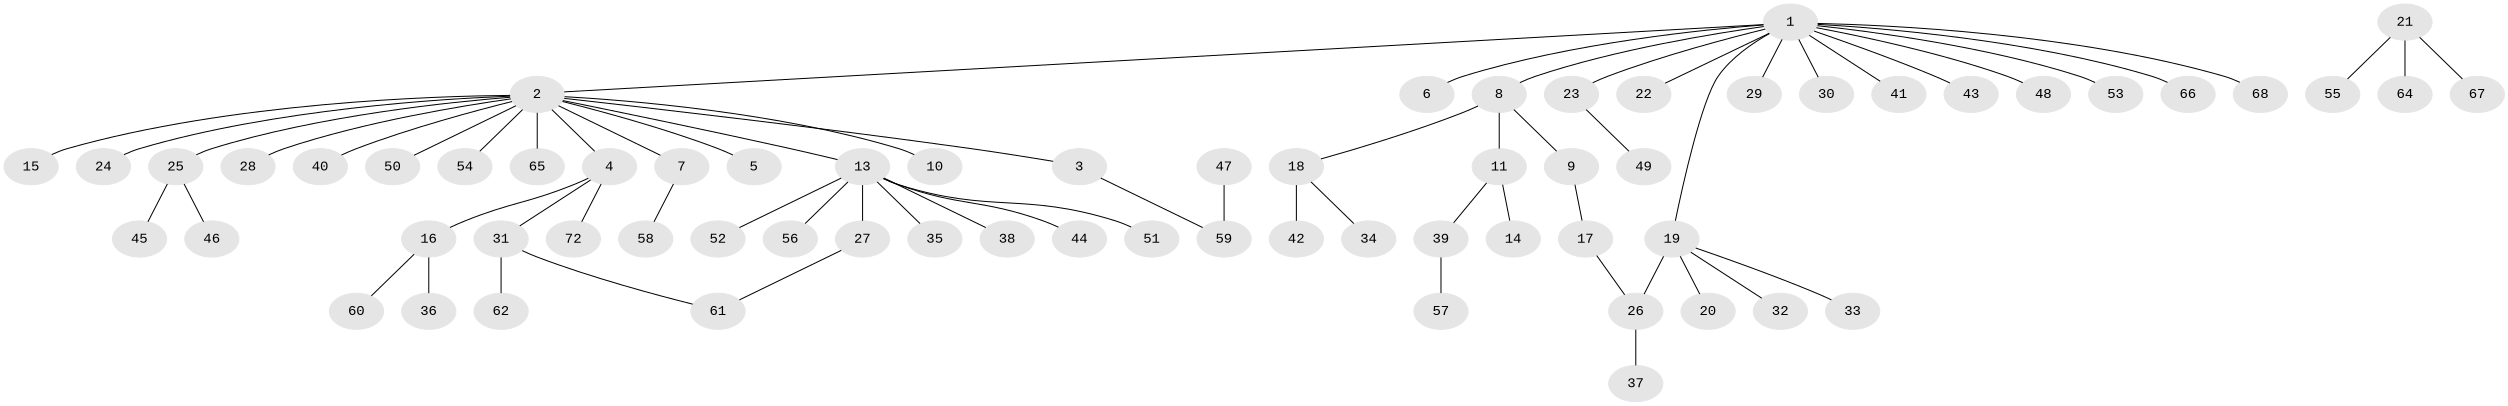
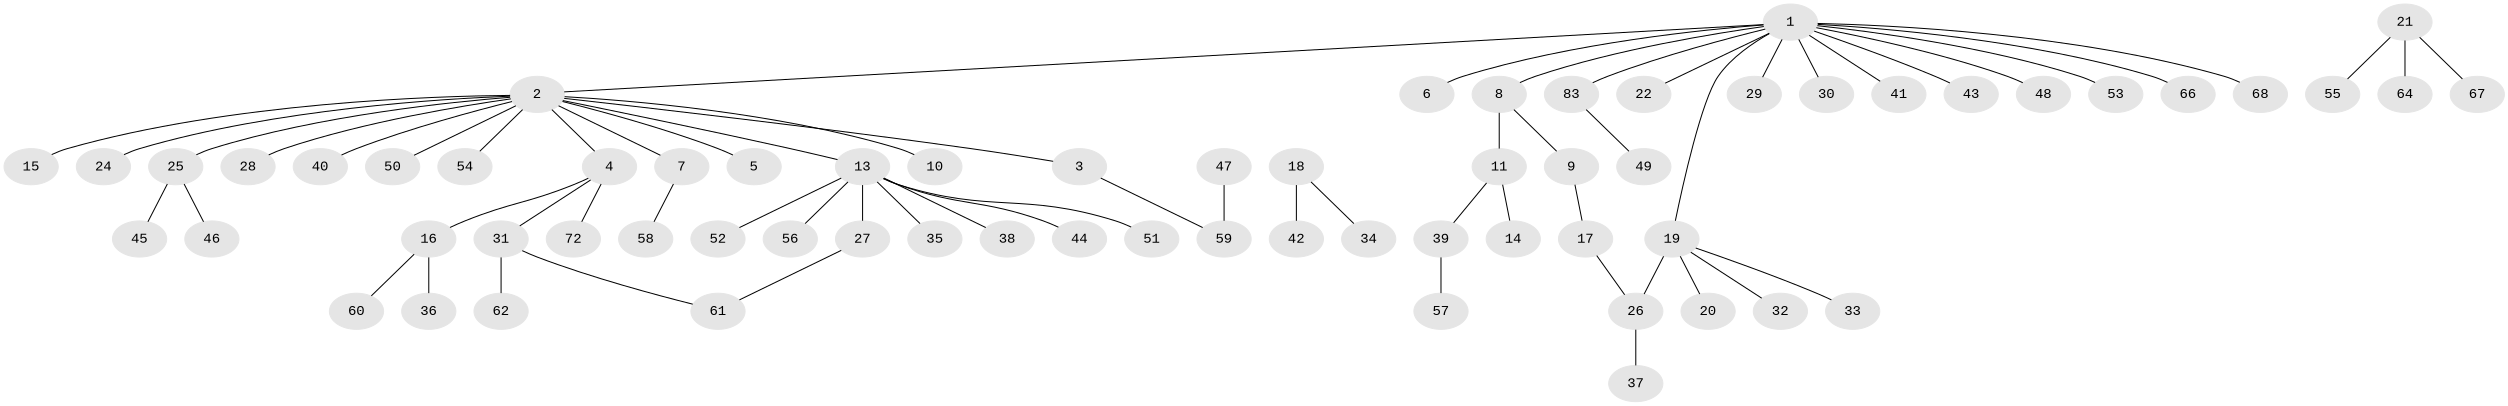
(1572, 94) -> (1572, 94)
(1400, 135) -> none
(537, 167) -> none
